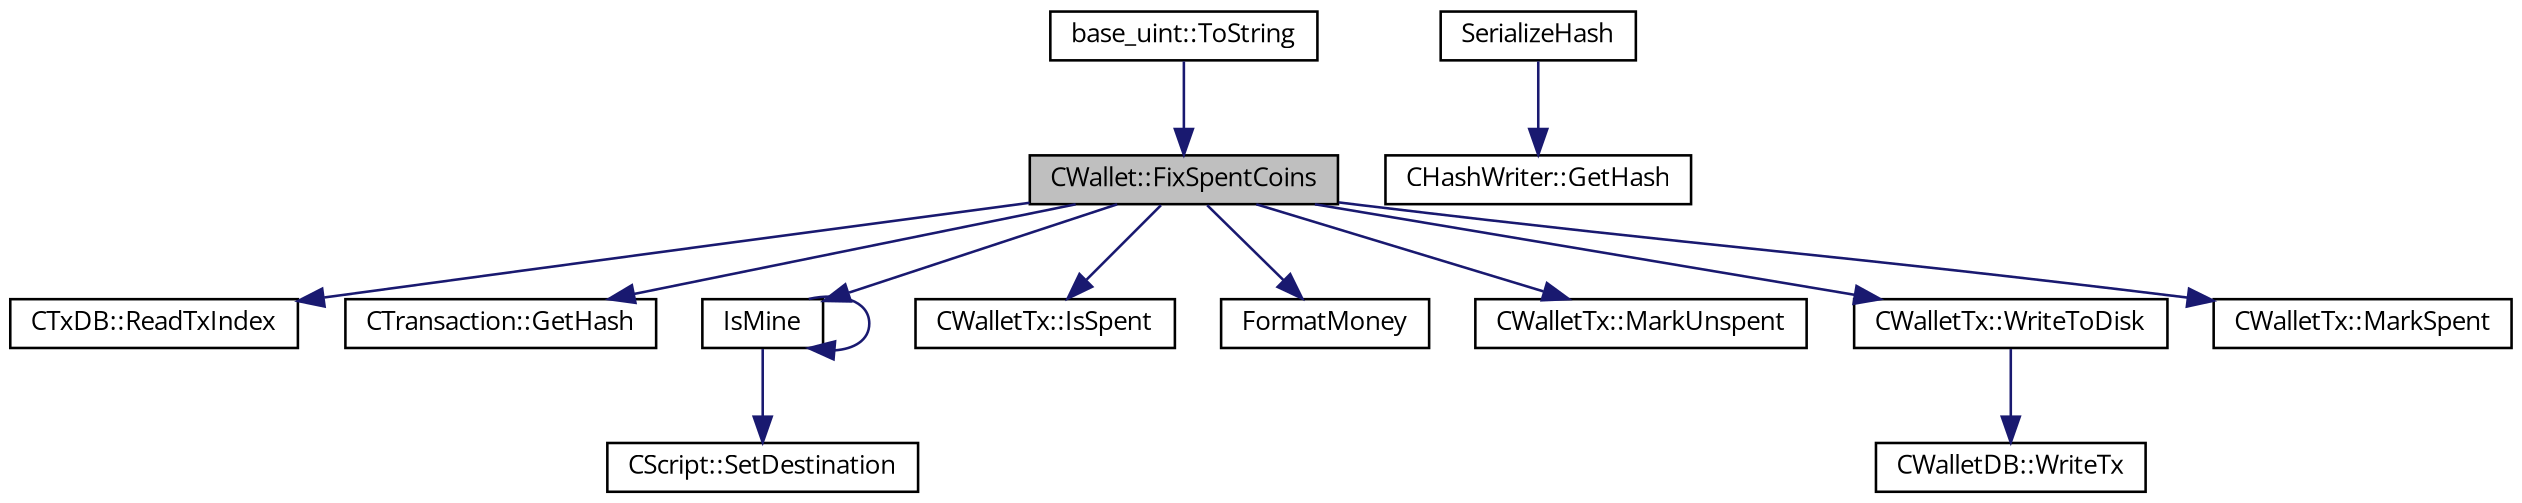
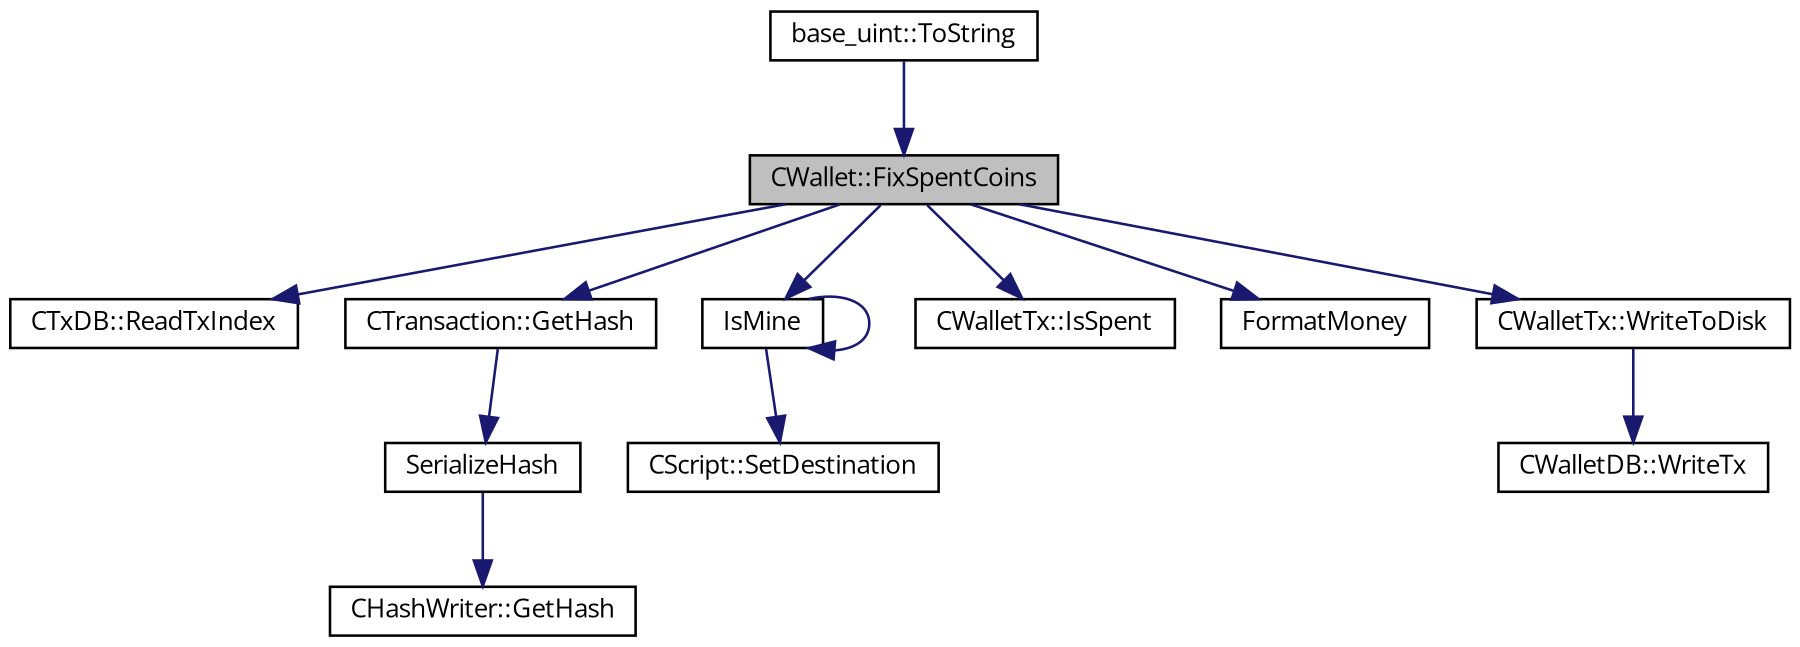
(1641, 324) -> none
(2363, 324) -> none
none -> (493, 383)
